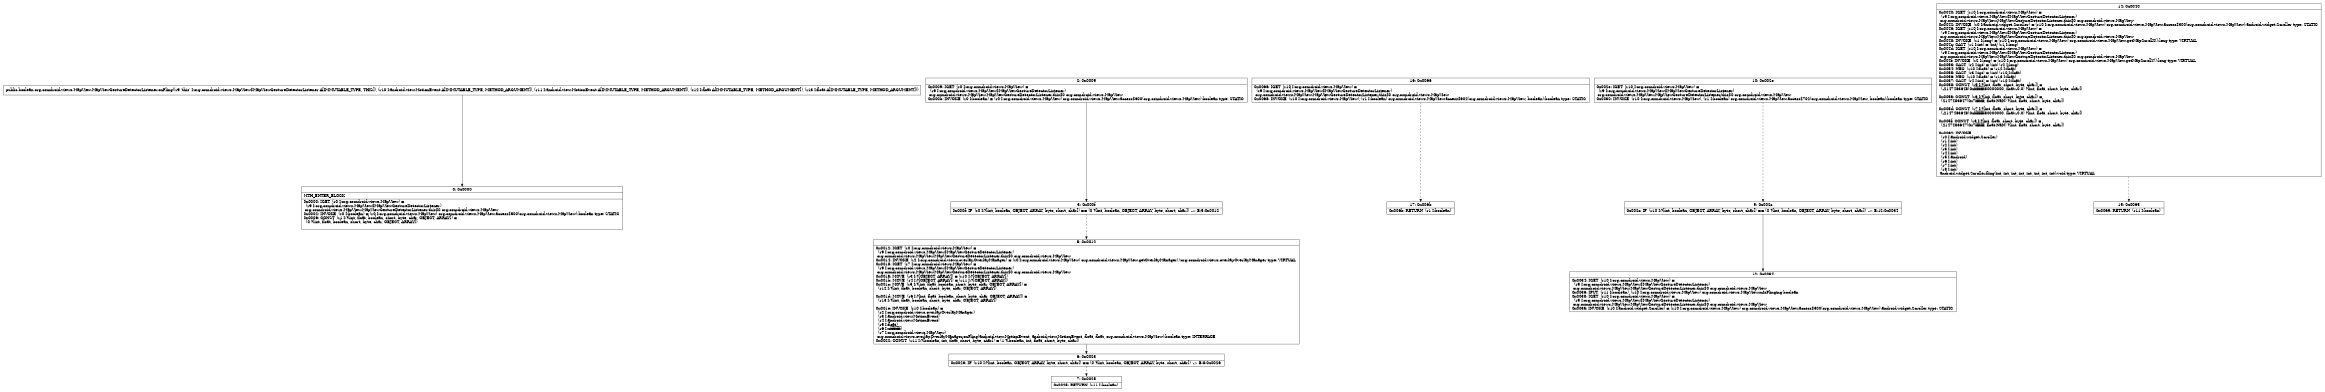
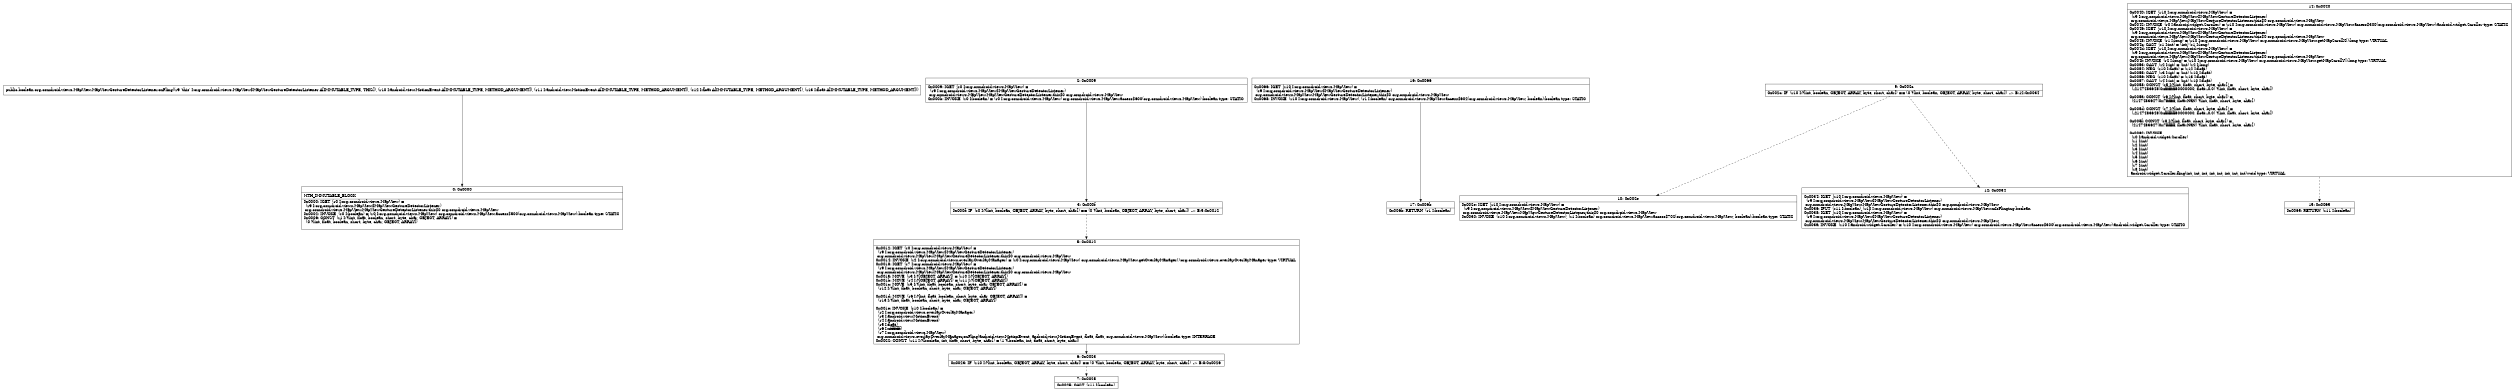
(1421, 151) -> (1421, 151)
(1763, 151) -> (1774, 146)
(1953, 157) -> (2139, 157)
(324, 196) -> (330, 196)
(1763, 241) -> (1943, 141)
(1086, 385) -> (1086, 385)
